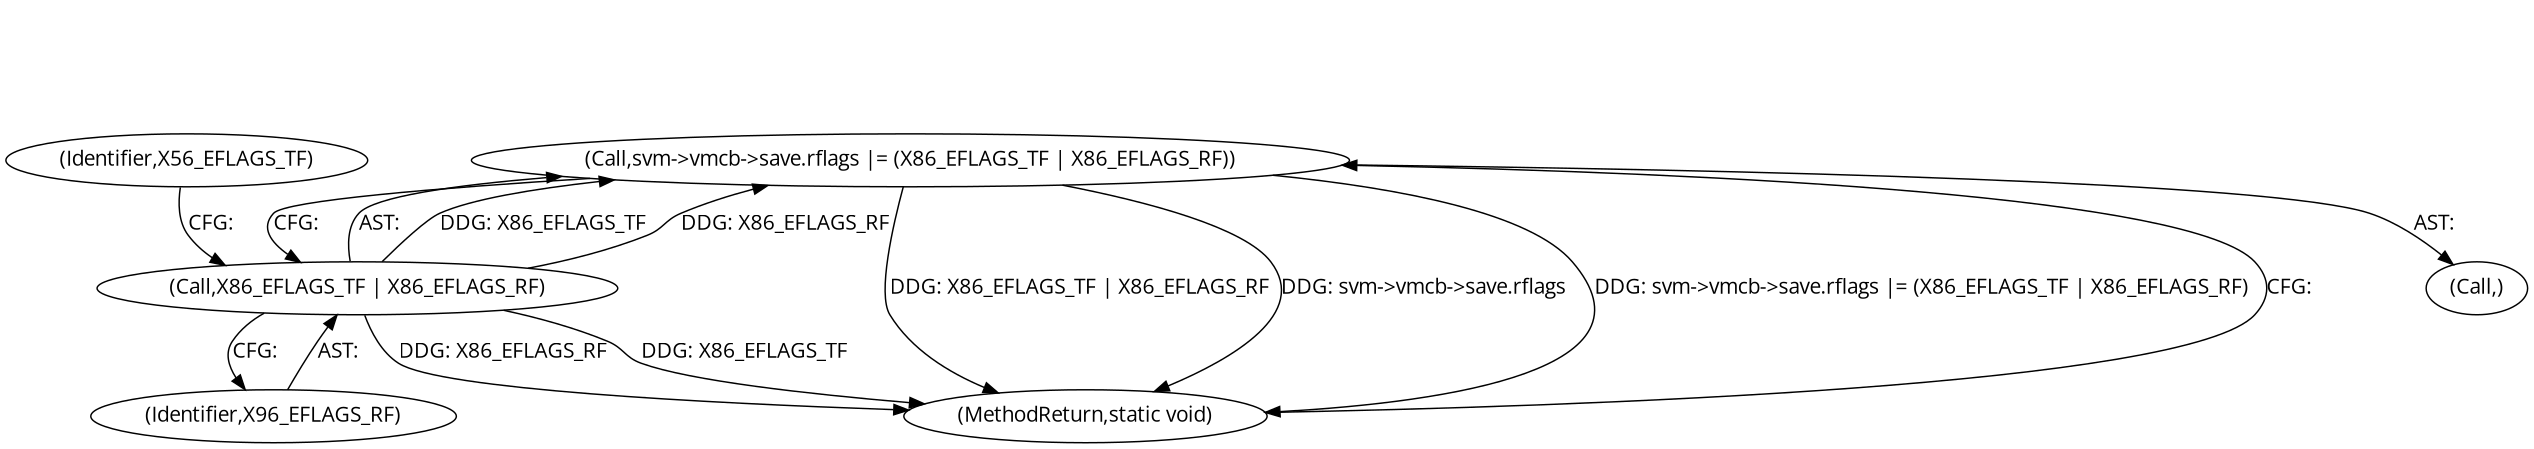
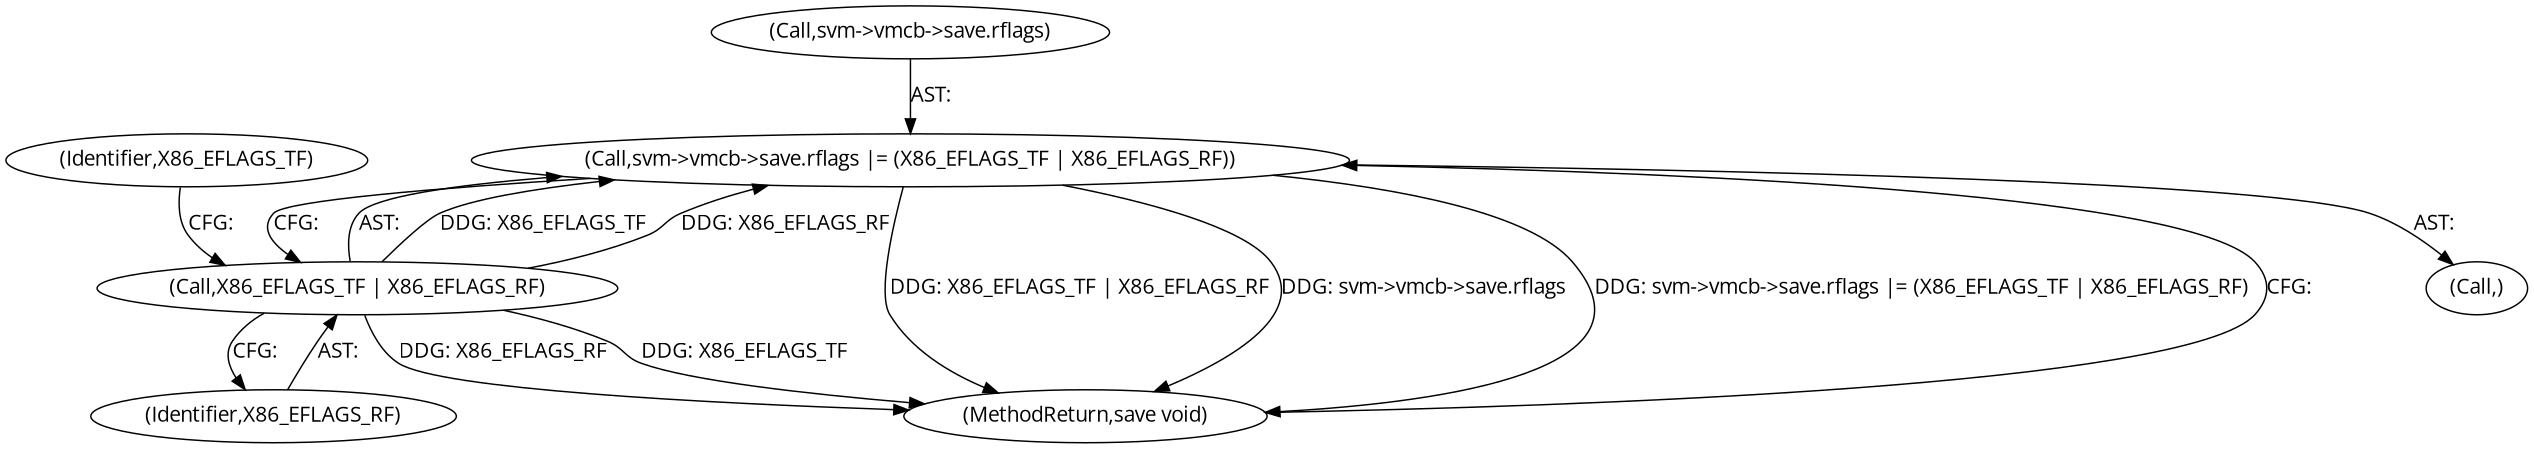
none -> (910, 32)
(187, 160) -> (187, 160)
(274, 416) -> (274, 416)
(1085, 416) -> (1085, 416)
